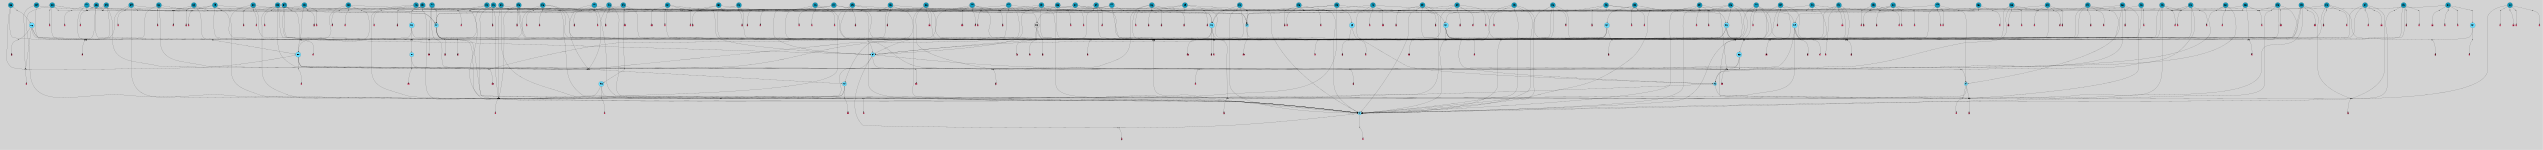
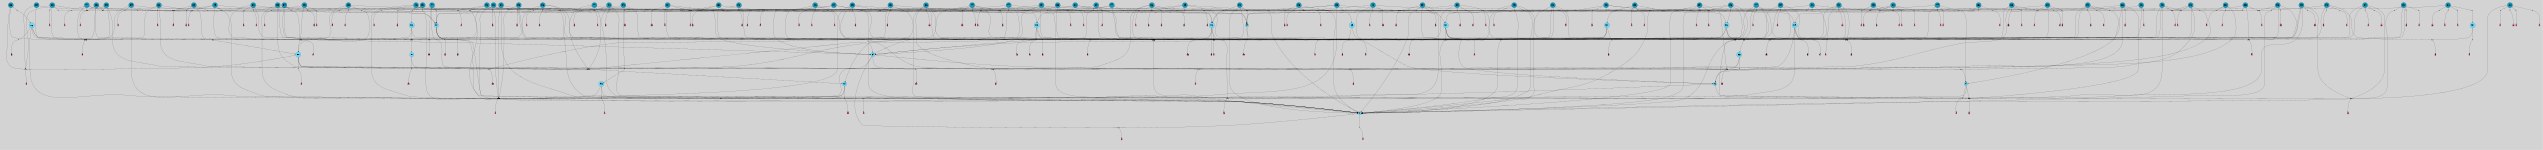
(1037, 25) -> (1037, 25)
